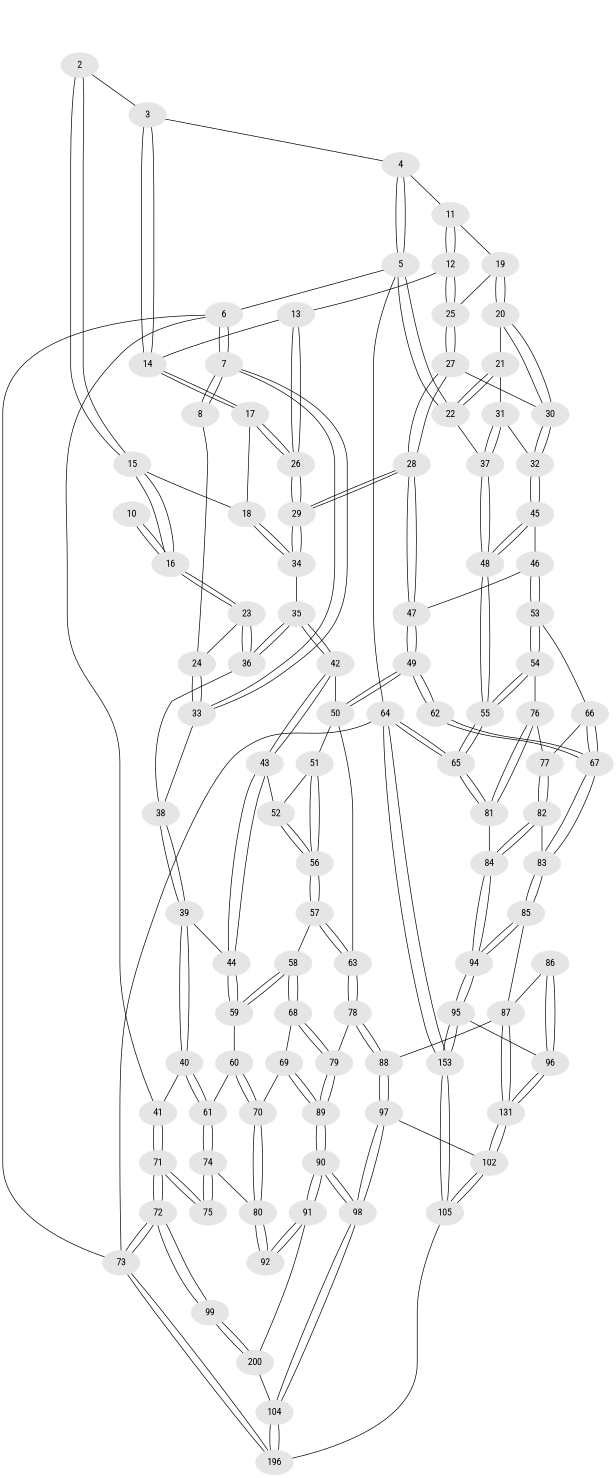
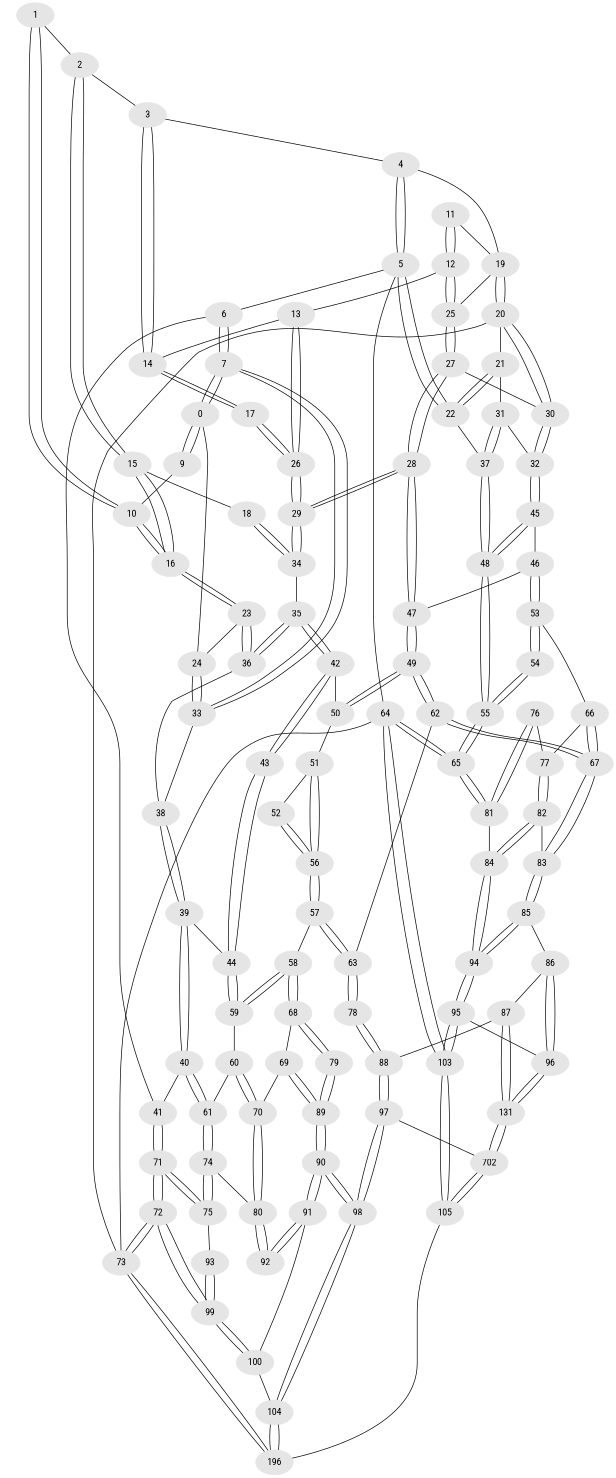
none -> (35, 15)
(425, 190) -> (471, 199)
(200, 414) -> (200, 414)
none -> (182, 464)
(248, 464) -> none
(535, 689) -> none
(3, 739) -> (94, 638)
(270, 789) -> none
(353, 838) -> (396, 833)
(516, 963) -> (538, 938)
(343, 1038) -> none
(445, 1063) -> (445, 1063)
(489, 1163) -> (489, 1163)
none -> (210, 1263)
(255, 1363) -> (255, 1363)
